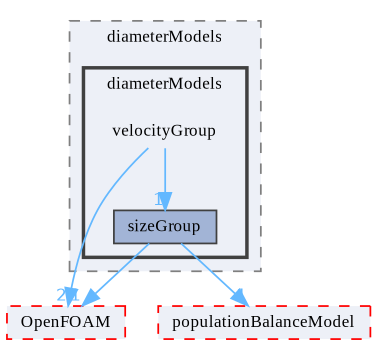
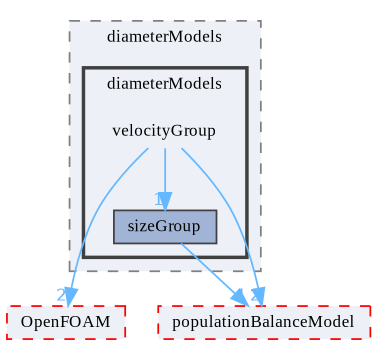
none -> (232, 212)
(122, 269) -> none
